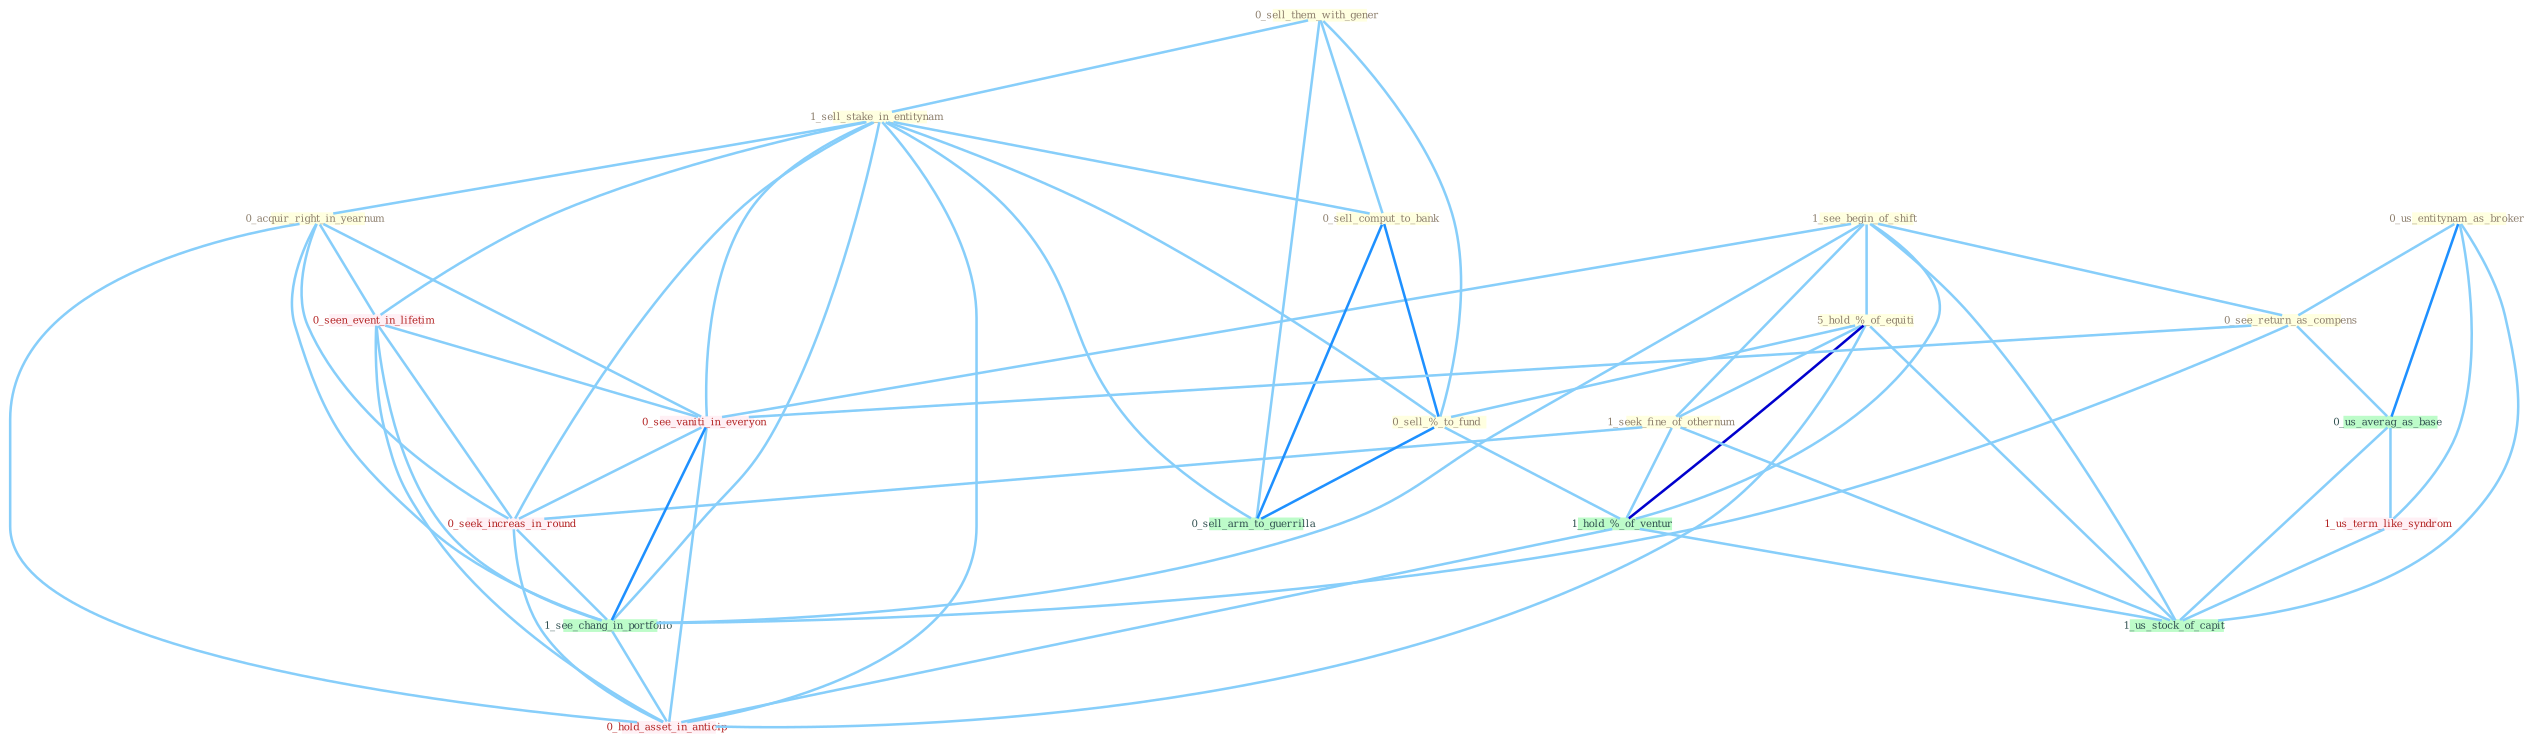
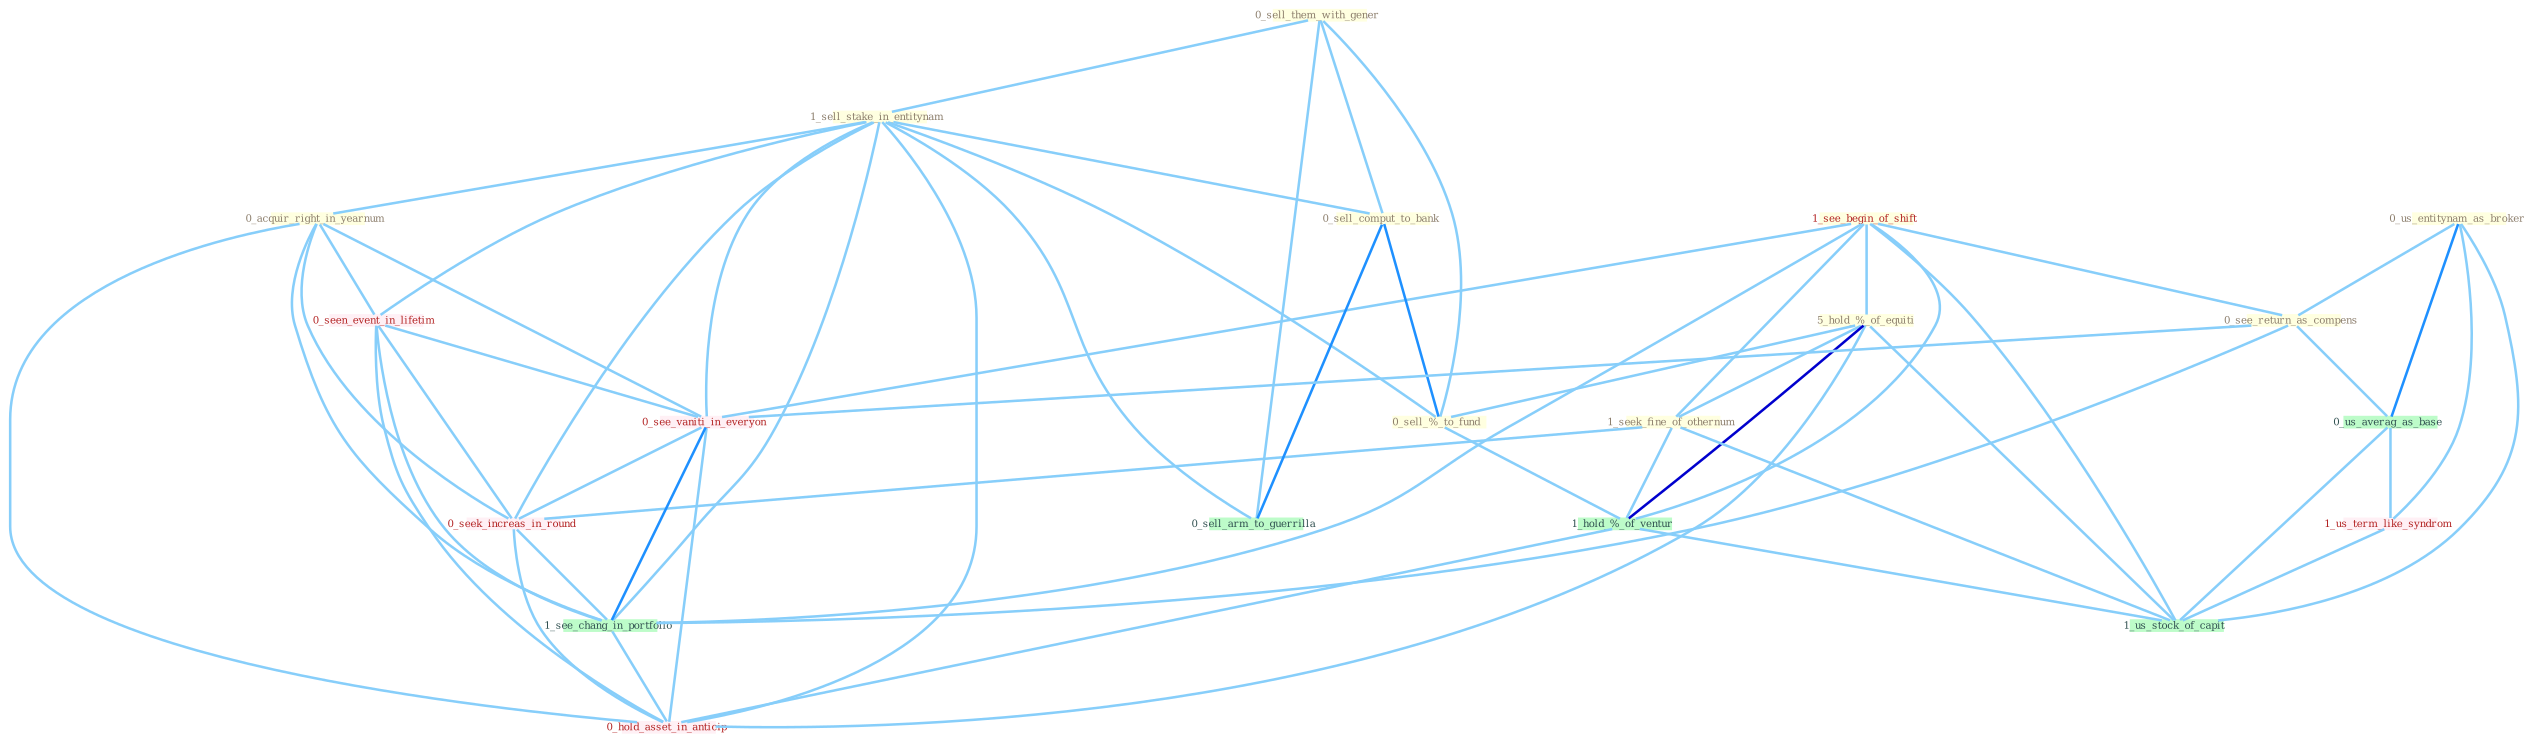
(1867, 219) -> (1867, 219)
(1348, 473) -> none
